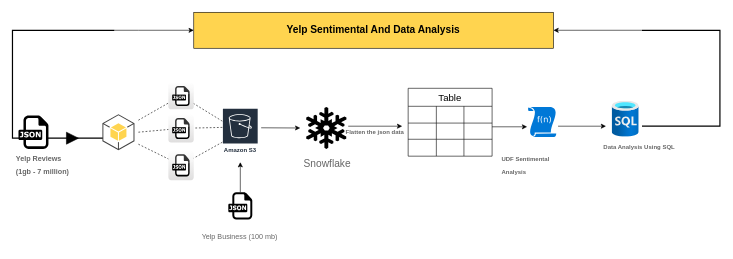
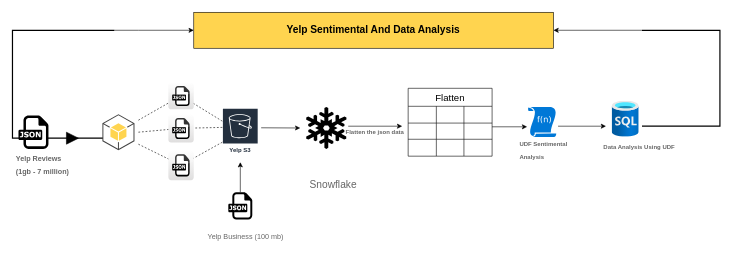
(450, 98) -> (450, 98)
(641, 147) -> (641, 147)
(240, 150) -> (240, 150)
(330, 165) -> (336, 186)
(534, 165) -> (552, 150)
(240, 237) -> (246, 237)
